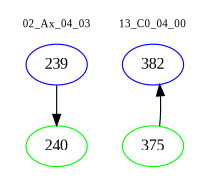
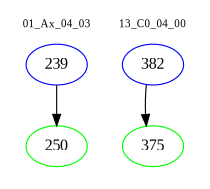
(57, 24) -> (57, 24)
(161, 111) -> (145, 100)
(57, 146) -> (57, 146)
